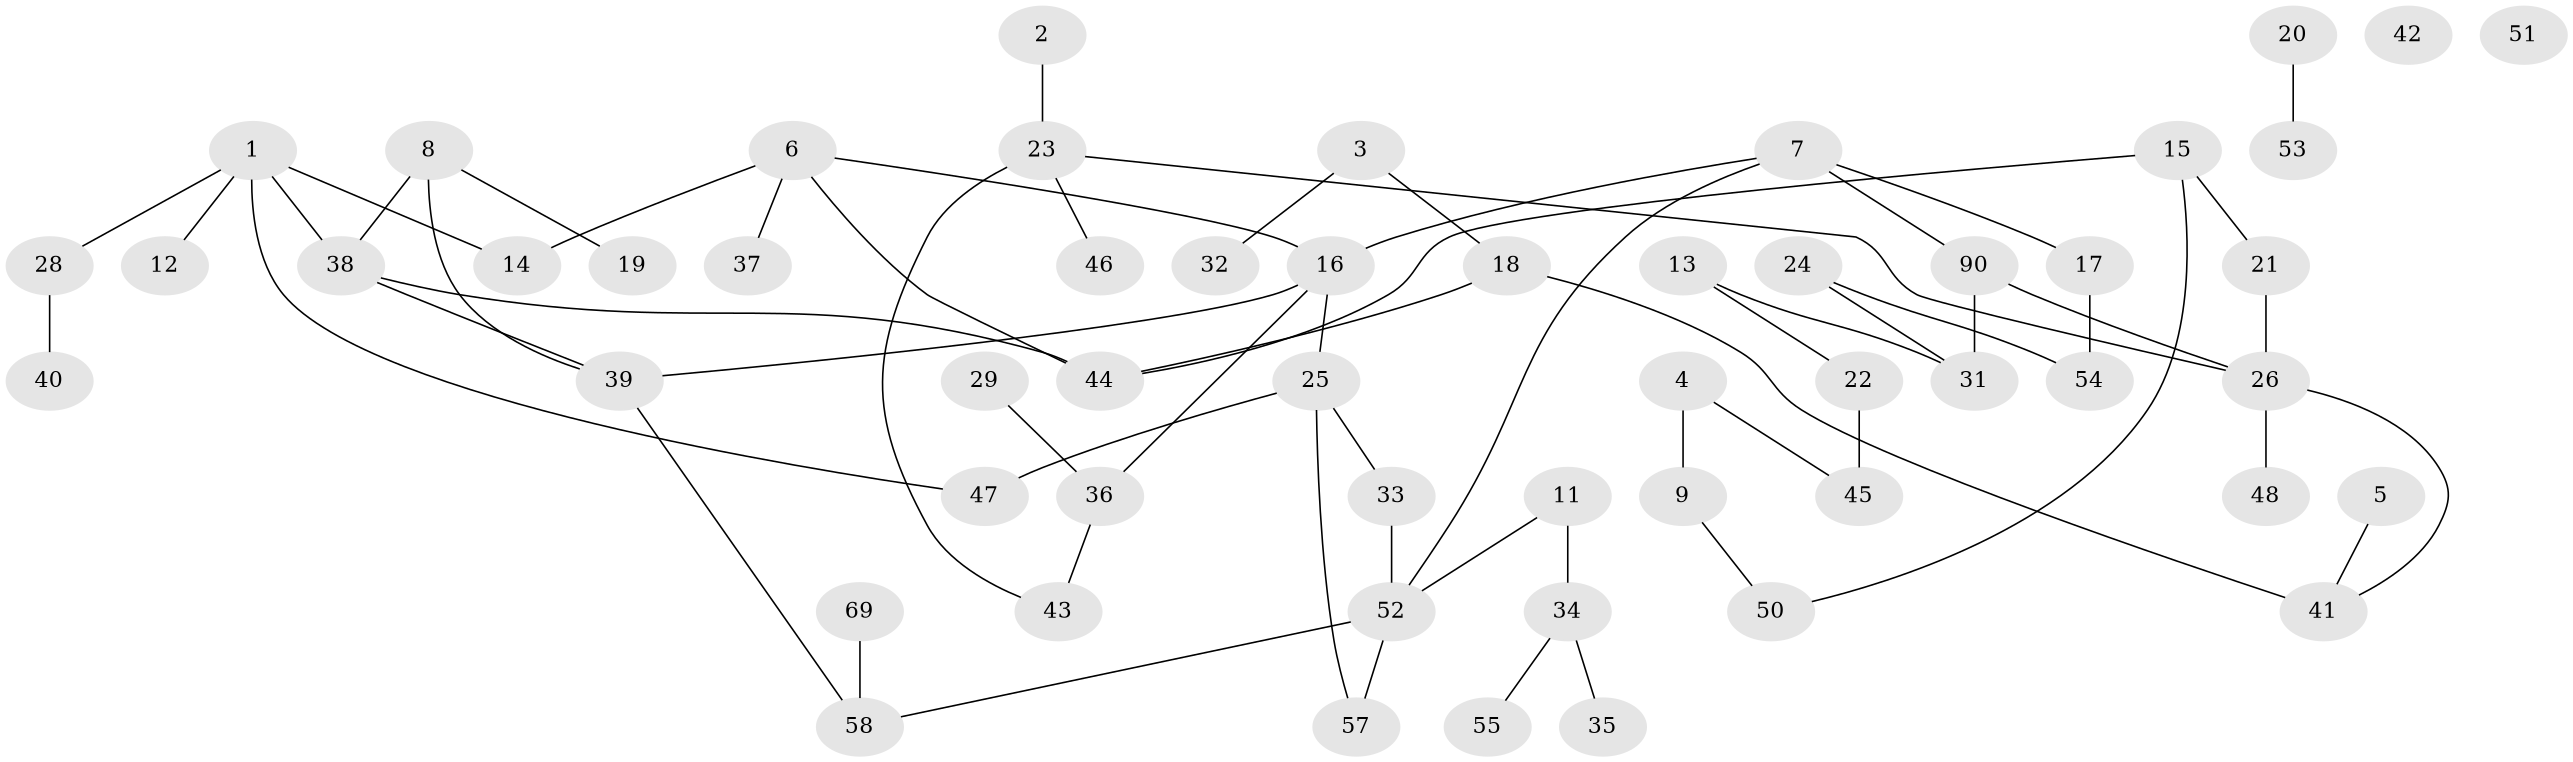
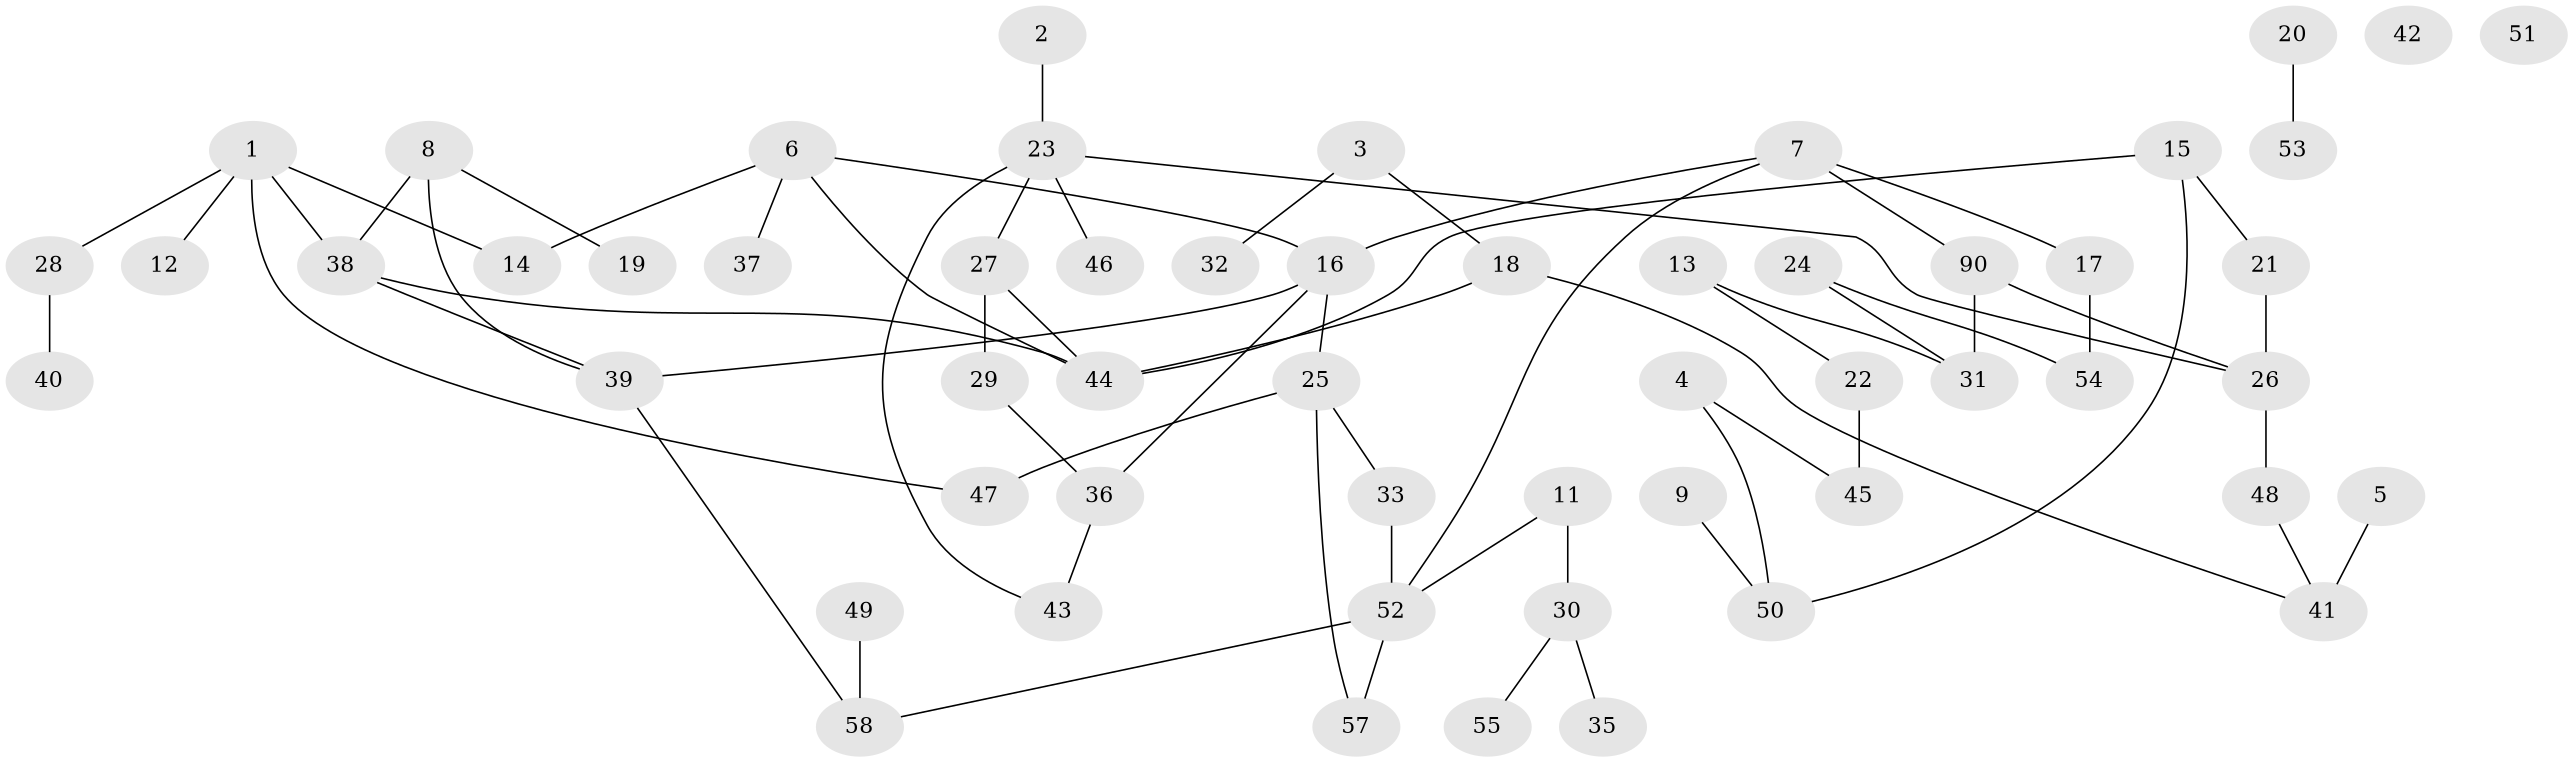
none -> (985, 266)
(1683, 439) -> (1749, 490)
(2442, 473) -> (2295, 554)
(860, 612) -> (860, 612)
(1568, 612) -> (1568, 612)
